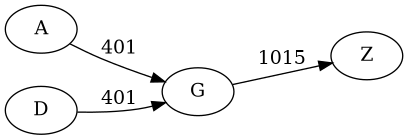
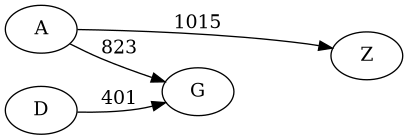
(120, 49) -> (120, 49)
(276, 75) -> (198, 34)
